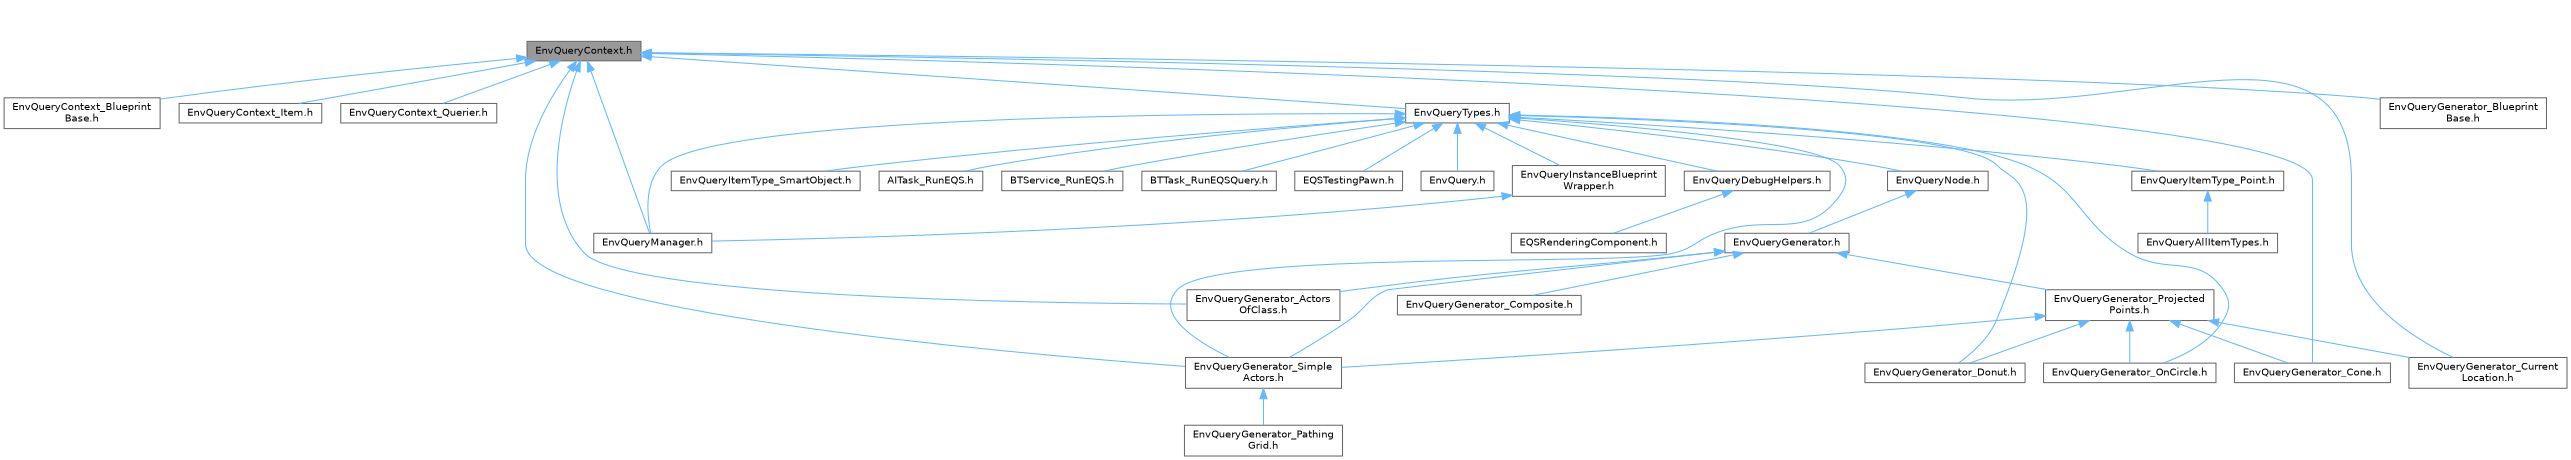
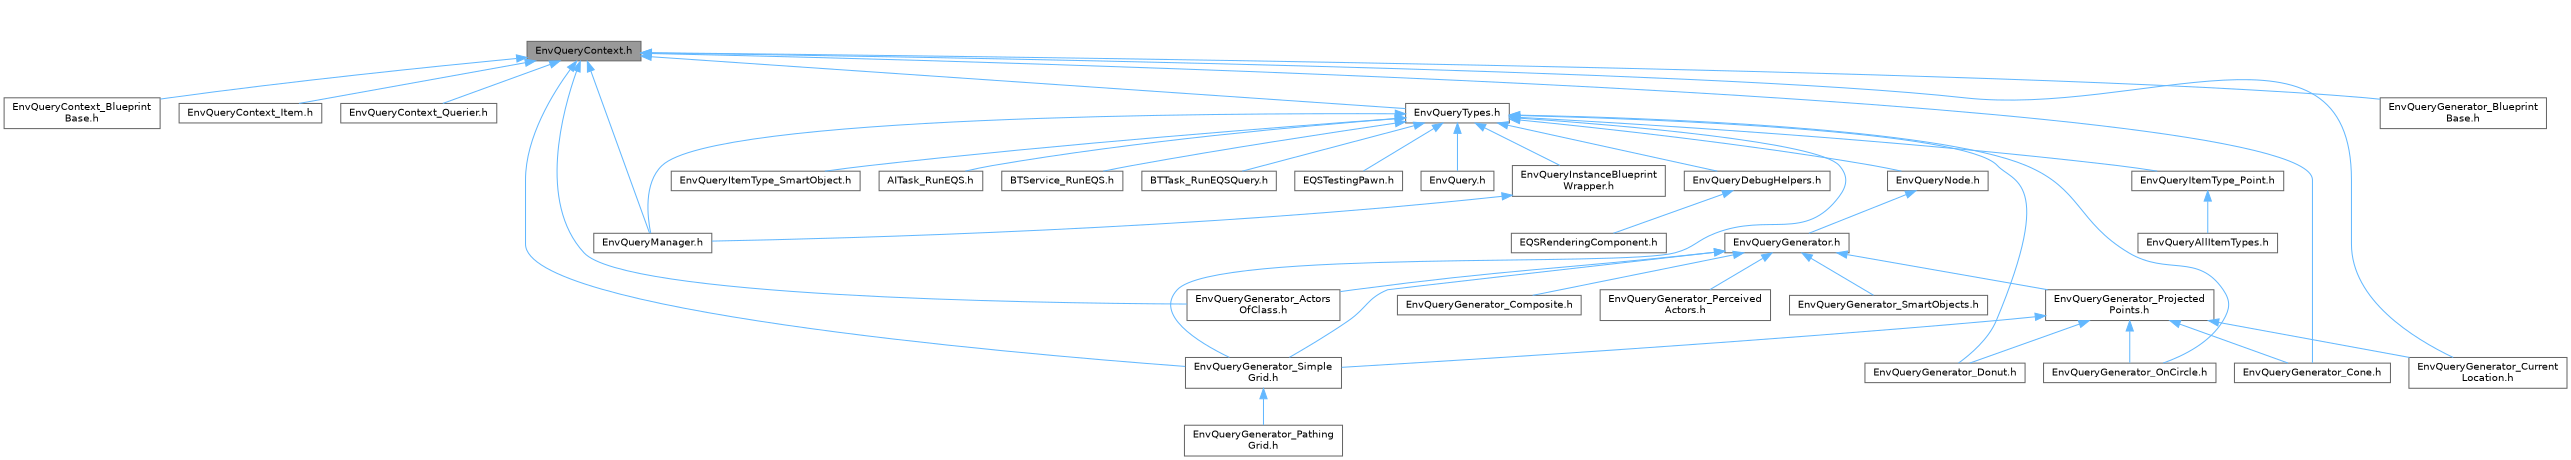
none -> (1685, 305)
none -> (1889, 305)
(1263, 373) -> (1263, 373)
